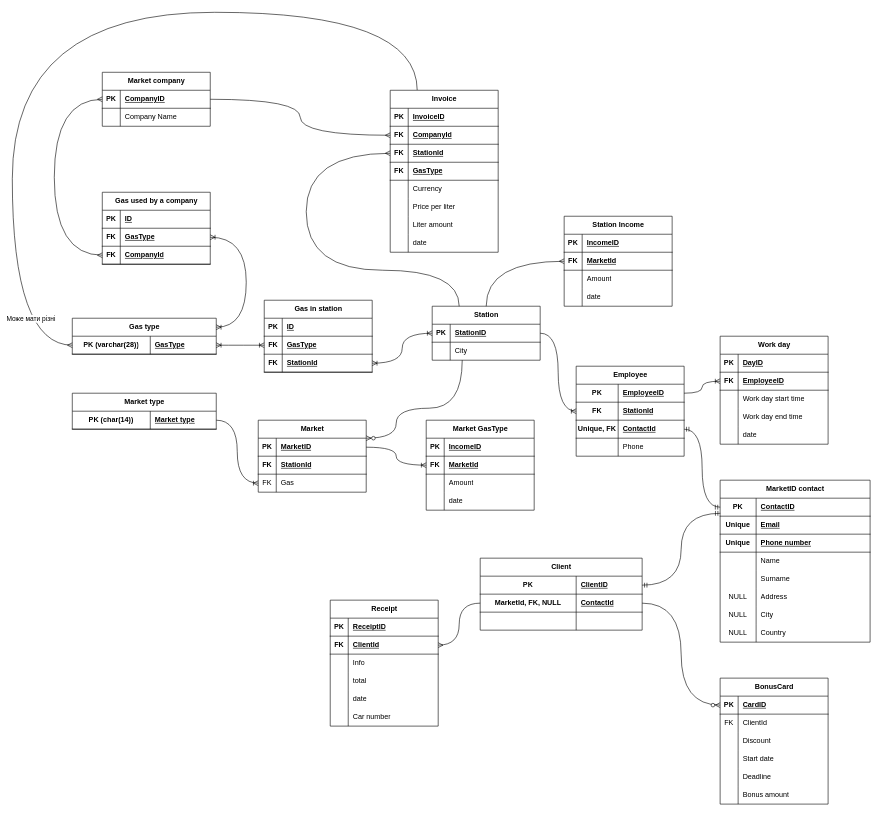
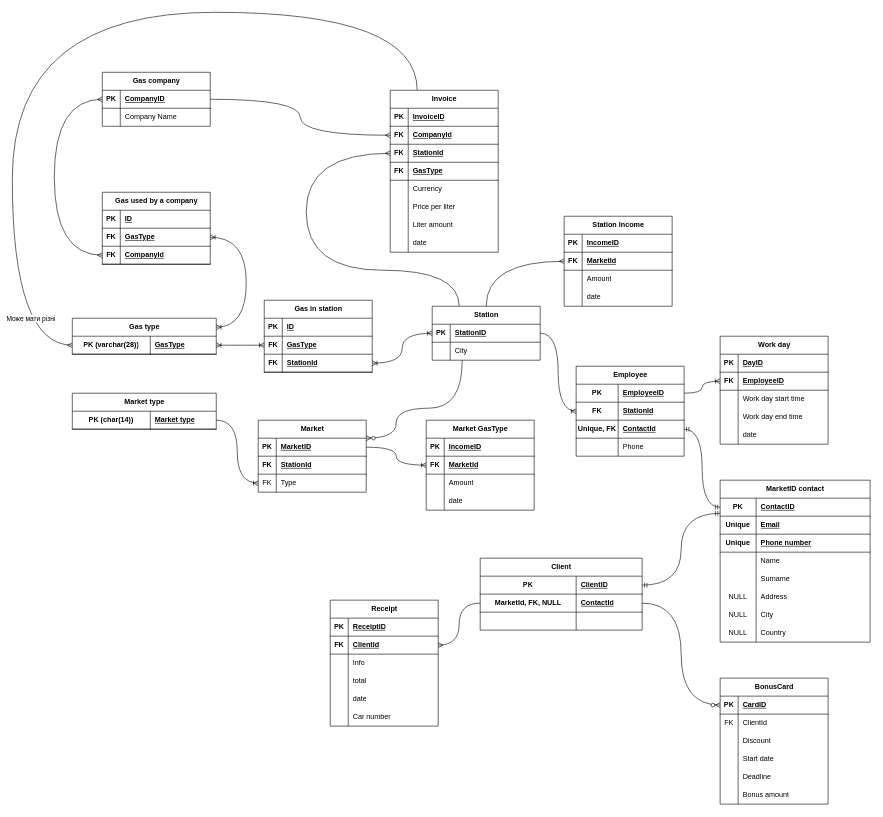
(157, 81) -> (157, 81)
(287, 483) -> (289, 483)
